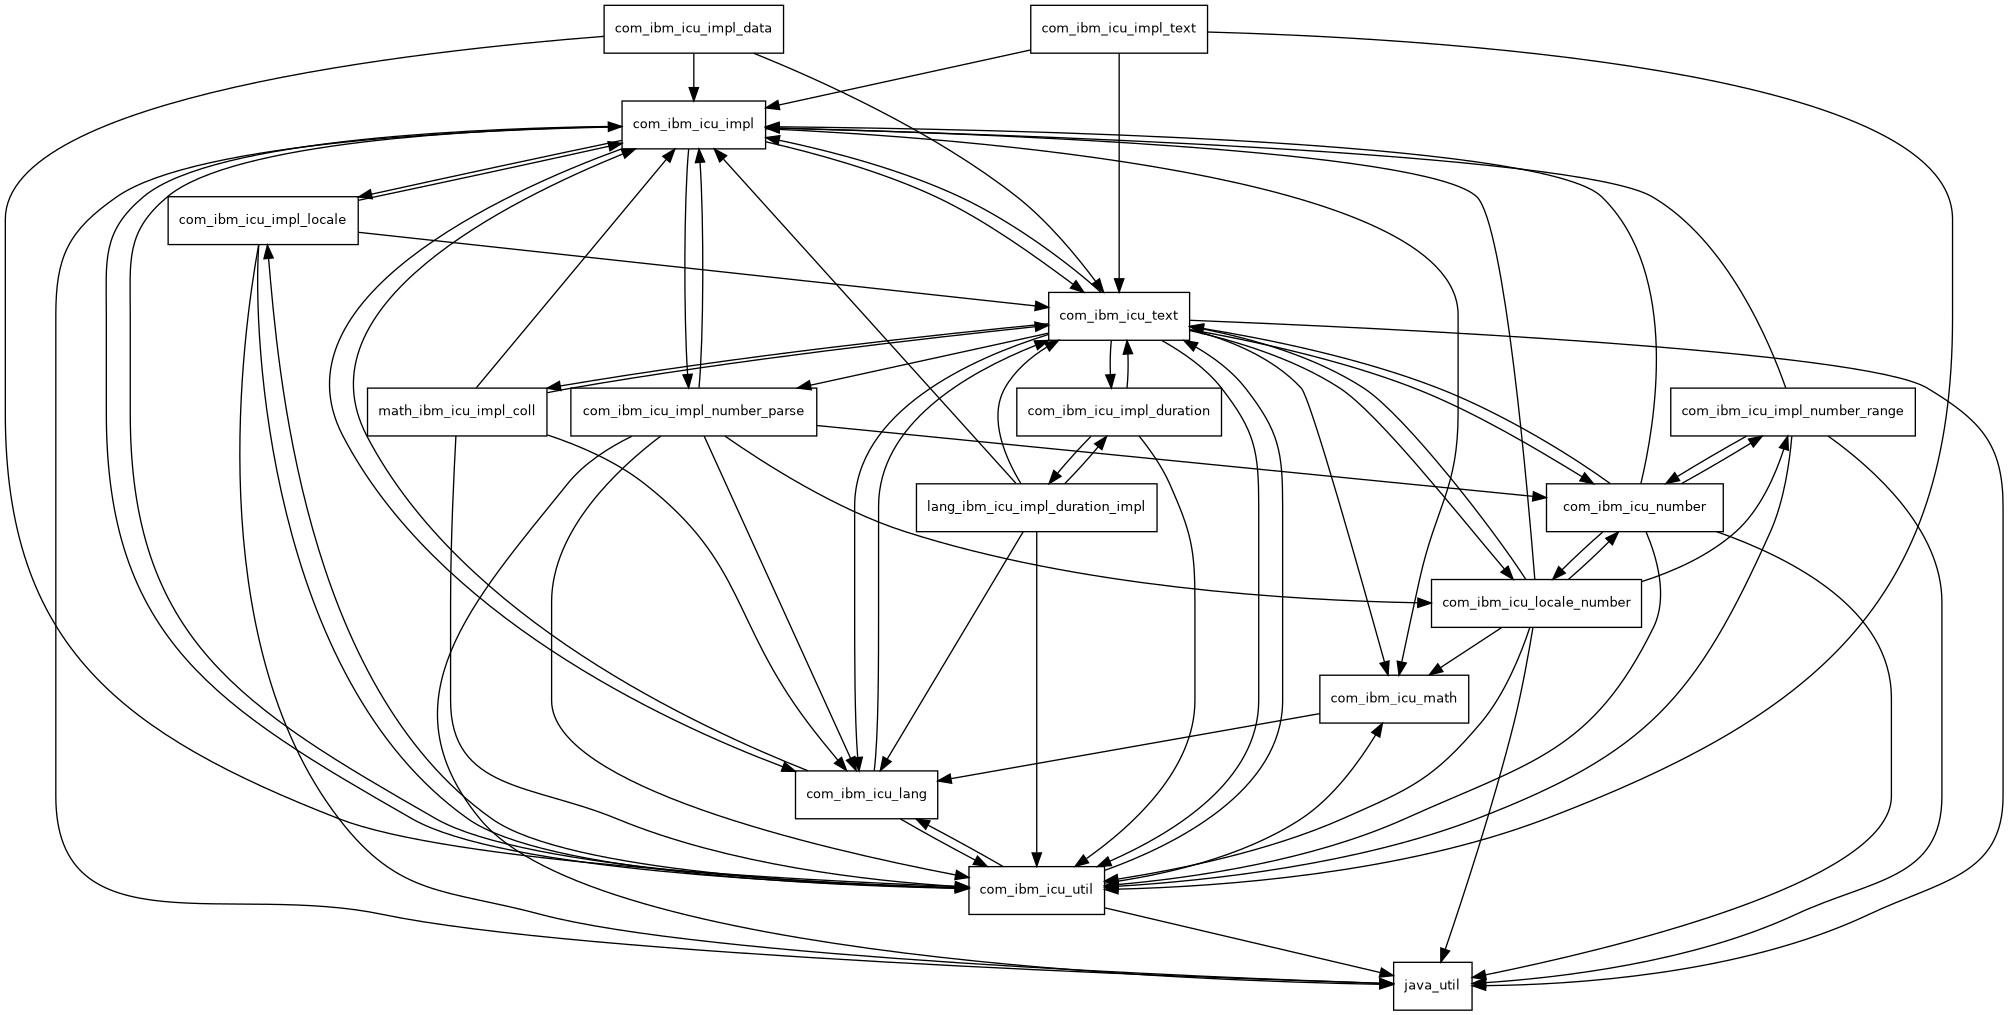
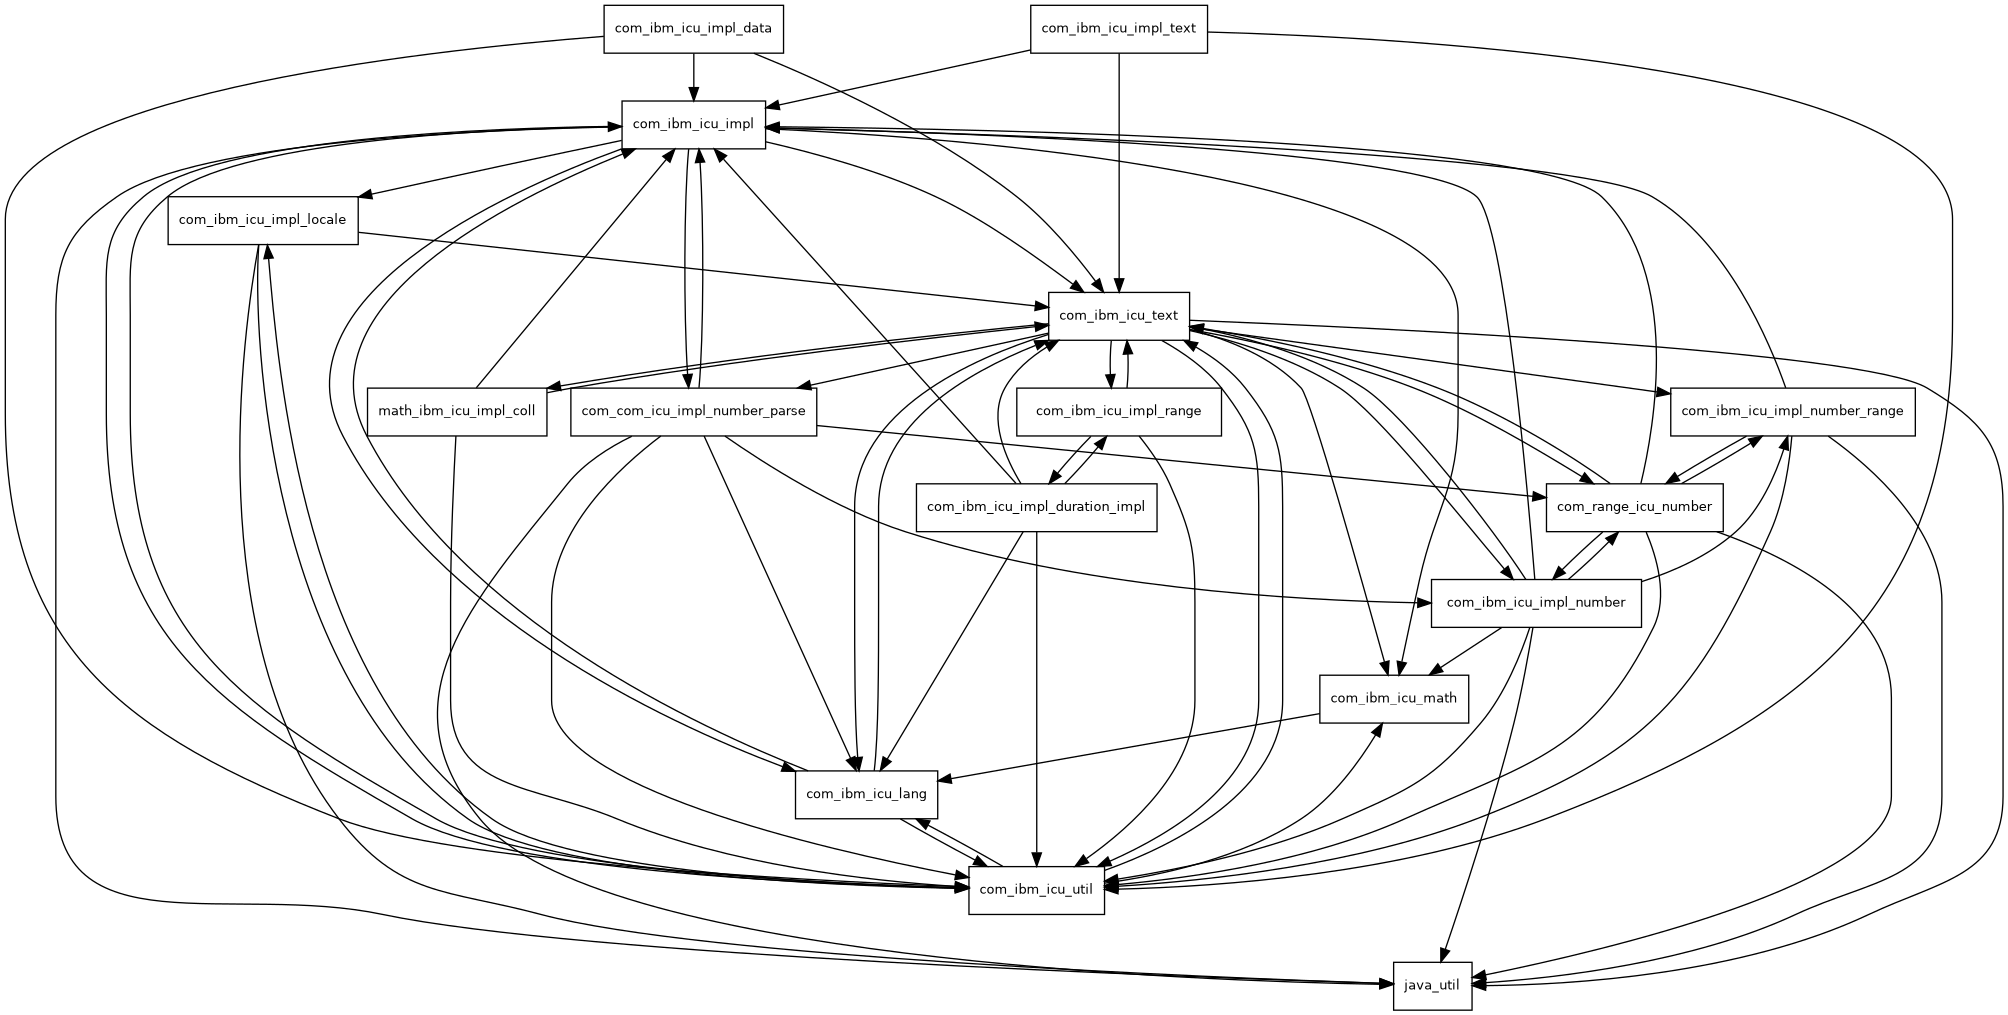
(484, 174) -> none
(951, 193) -> (1423, 360)
(694, 412) -> (694, 412)
(1119, 412) -> (1119, 412)
(1037, 508) -> (1037, 508)
(1635, 508) -> (1635, 508)
(721, 569) -> none
(1537, 603) -> (1537, 603)
(1243, 940) -> none
